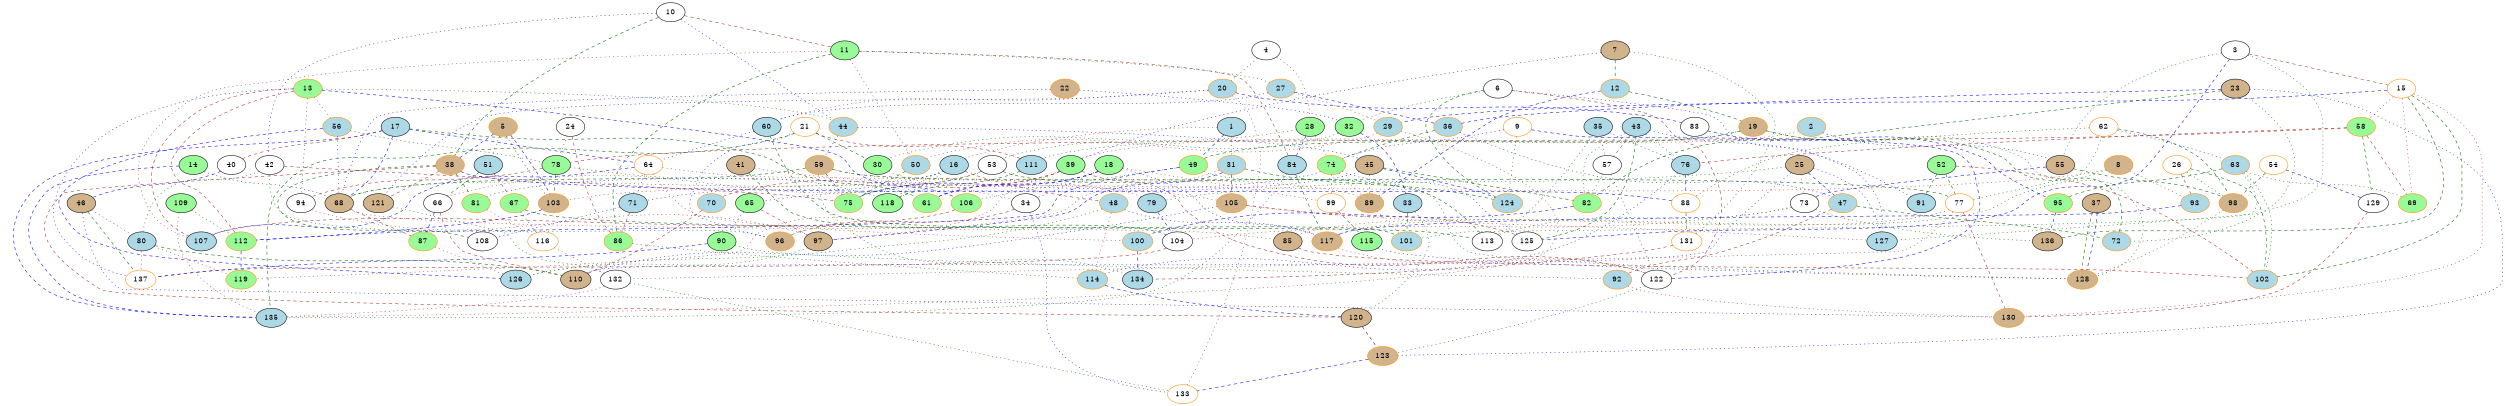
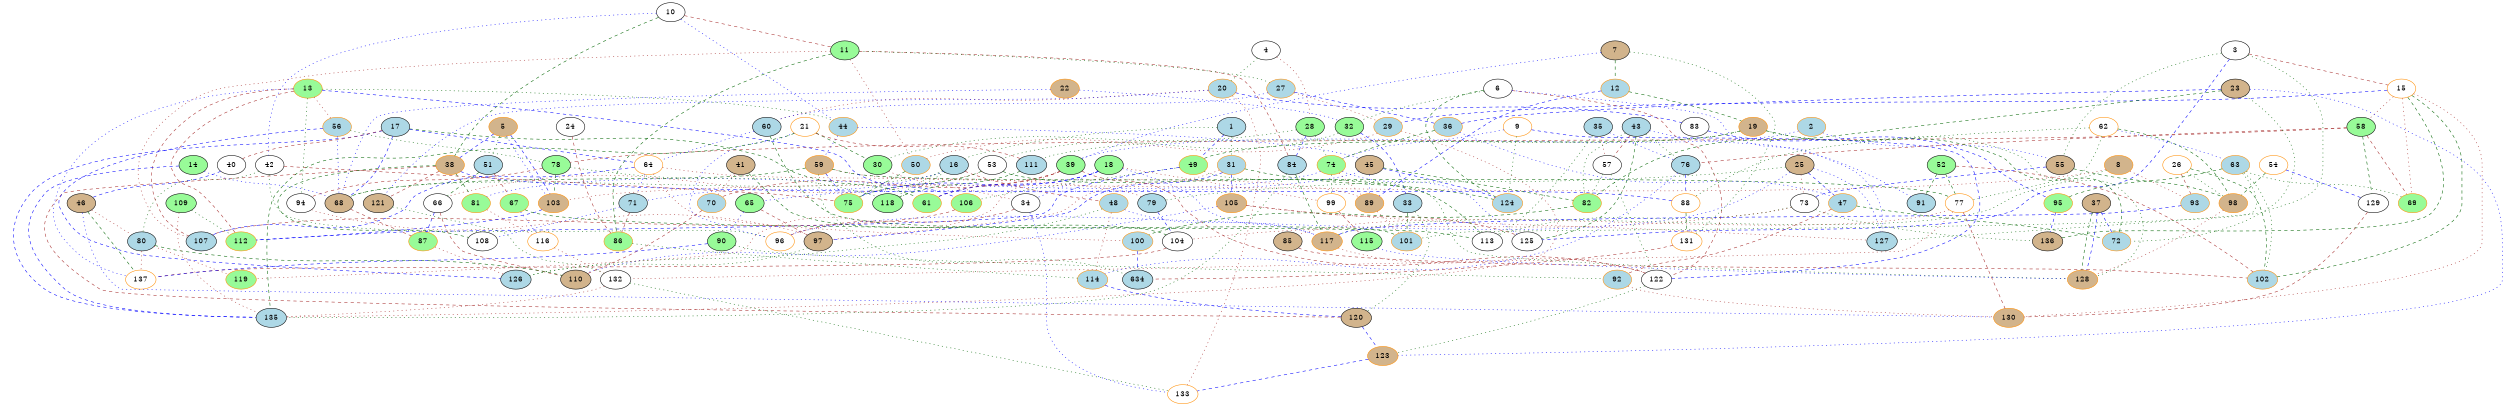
(2361, 127) -> (2361, 127)
(1134, 130) -> (1134, 130)
(1440, 140) -> (1440, 140)
(563, 146) -> none
(986, 184) -> (726, 184)
(1286, 214) -> (1286, 214)
none -> (2105, 219)
(580, 225) -> none
(780, 241) -> (780, 241)
(241, 261) -> none
(1205, 265) -> (1118, 218)
(1138, 280) -> (1138, 280)
